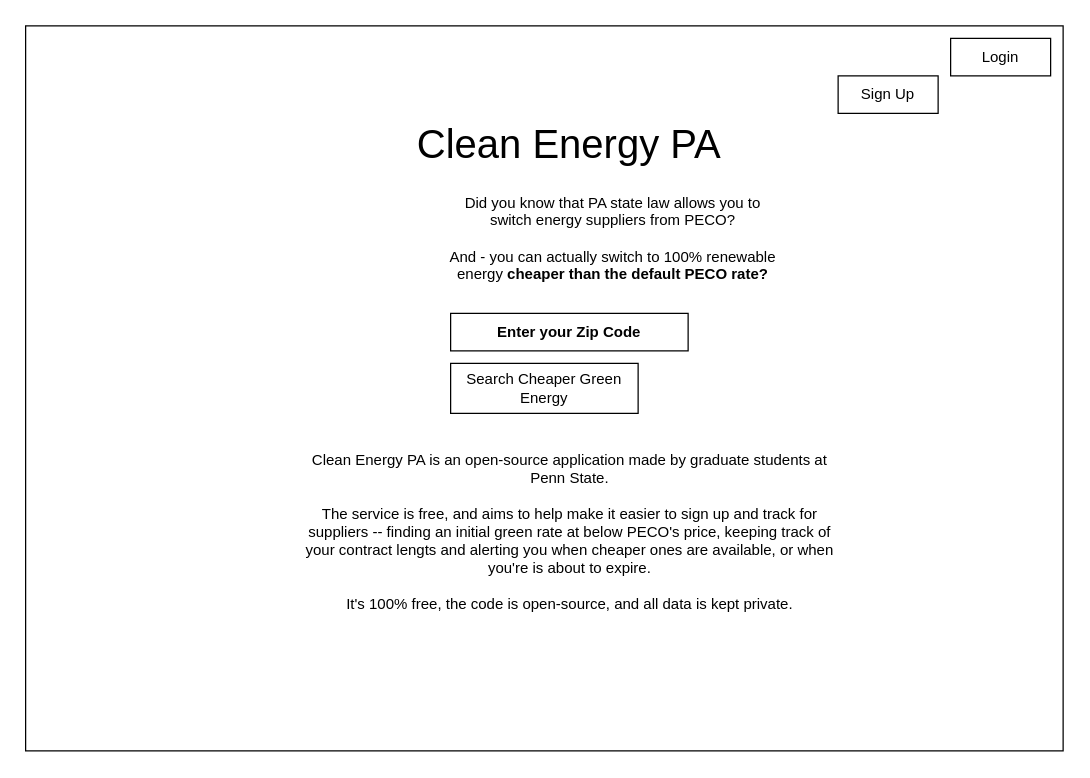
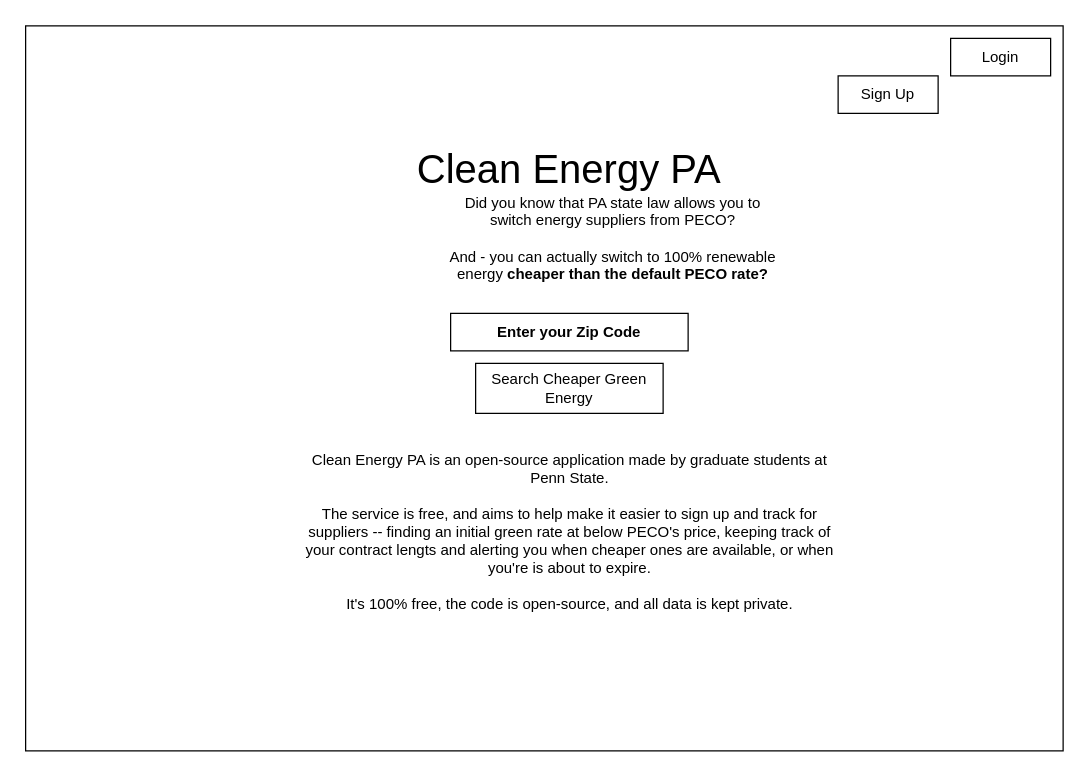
(569, 144) -> (569, 169)
(544, 388) -> (569, 388)
